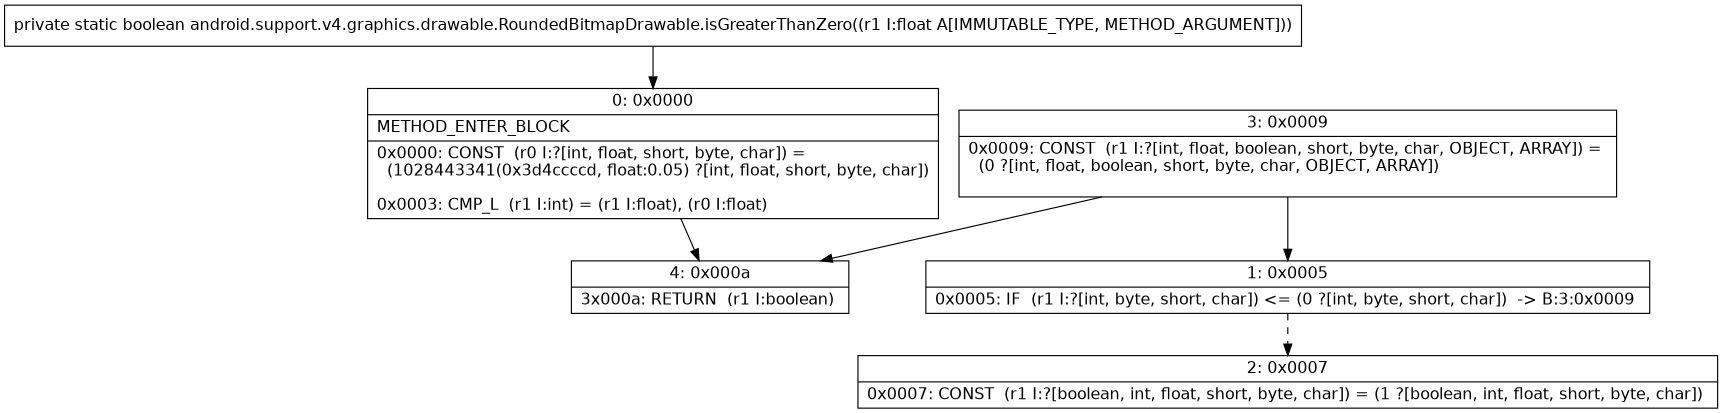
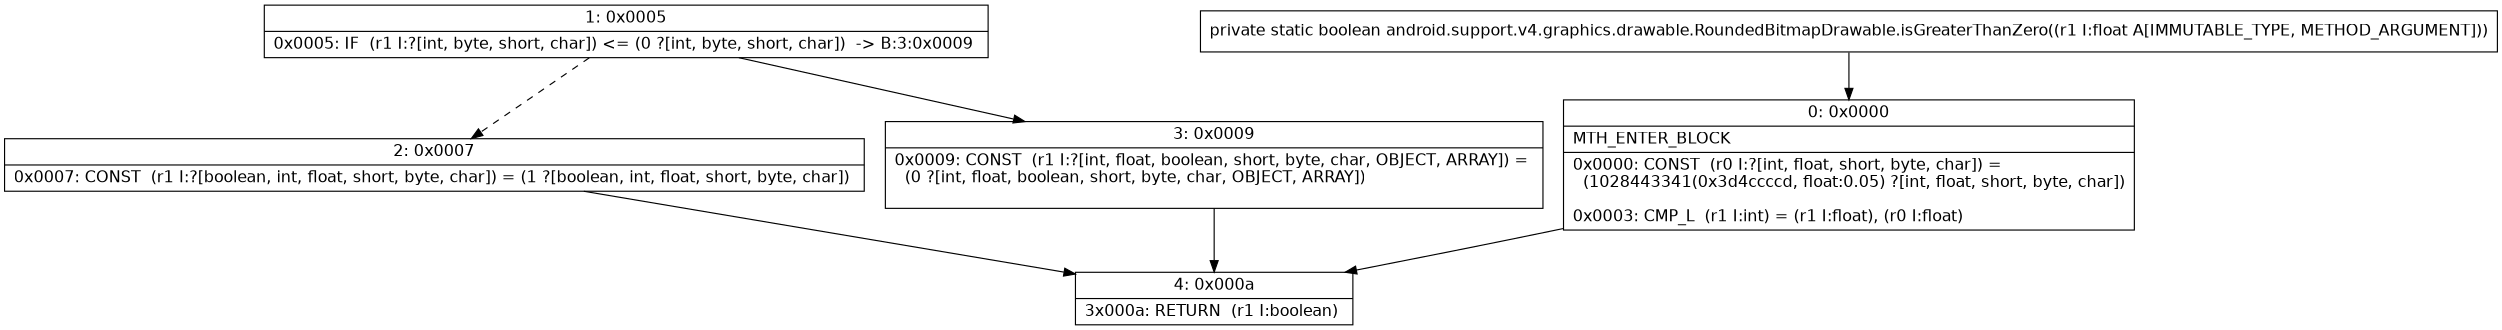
(473, 127) -> (1652, 139)
(1288, 223) -> (876, 88)
none -> (824, 232)
